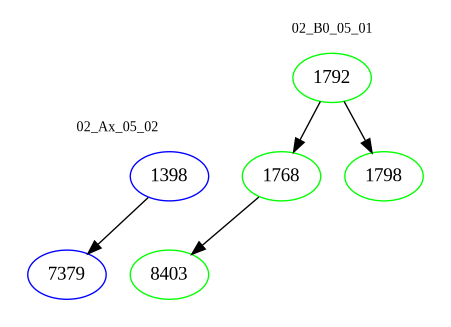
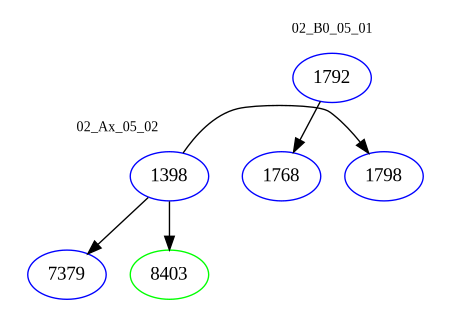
(332, 78) -> (332, 78)
(355, 121) -> (270, 106)
(282, 176) -> (282, 176)
(384, 176) -> (384, 176)
(231, 221) -> (169, 219)
